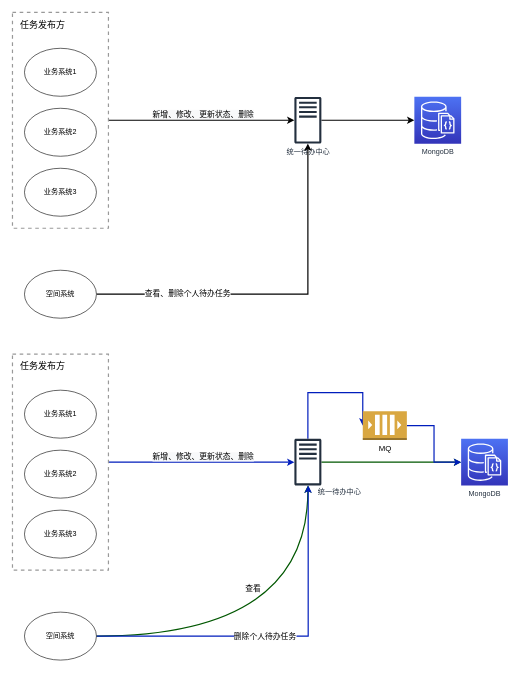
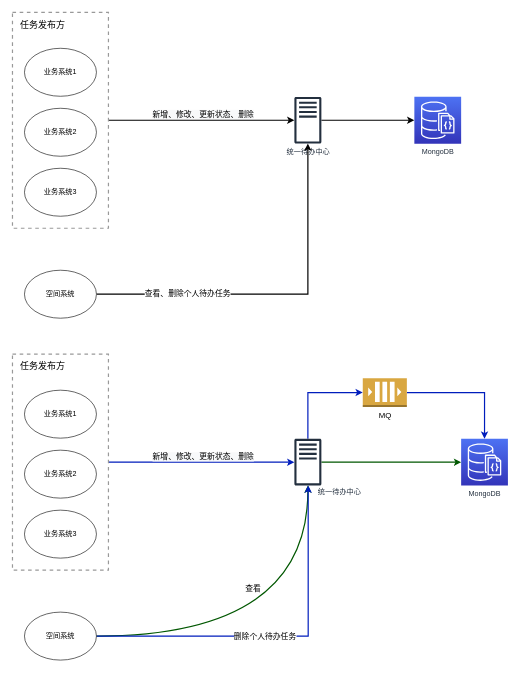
(385, 426) -> (385, 393)
